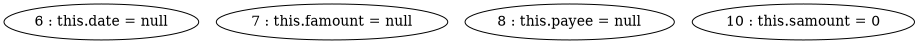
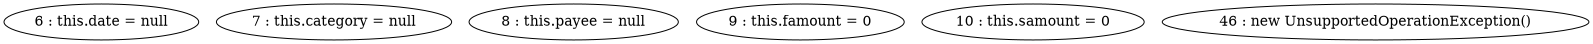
(332, 22) -> (334, 22)
none -> (800, 22)
none -> (1376, 22)
